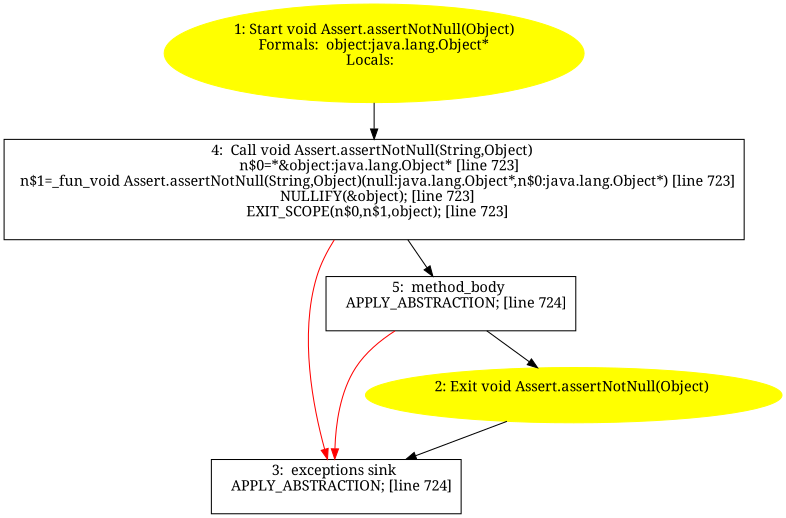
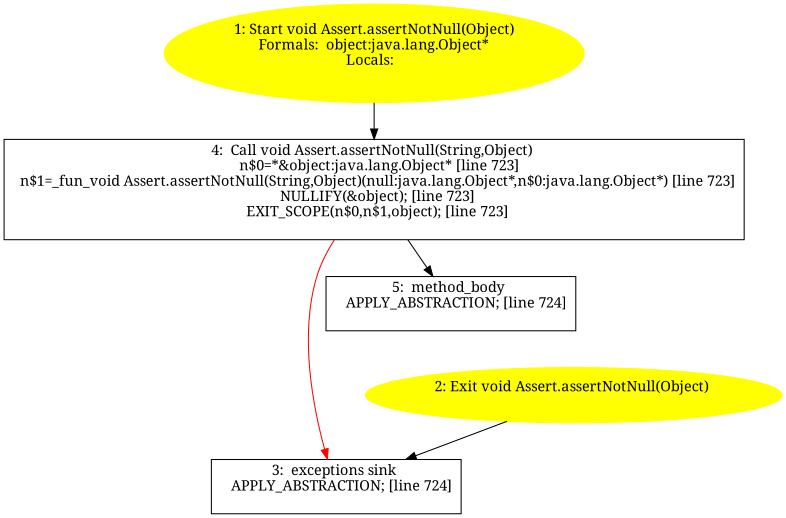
(508, 346) -> none
(349, 381) -> none
